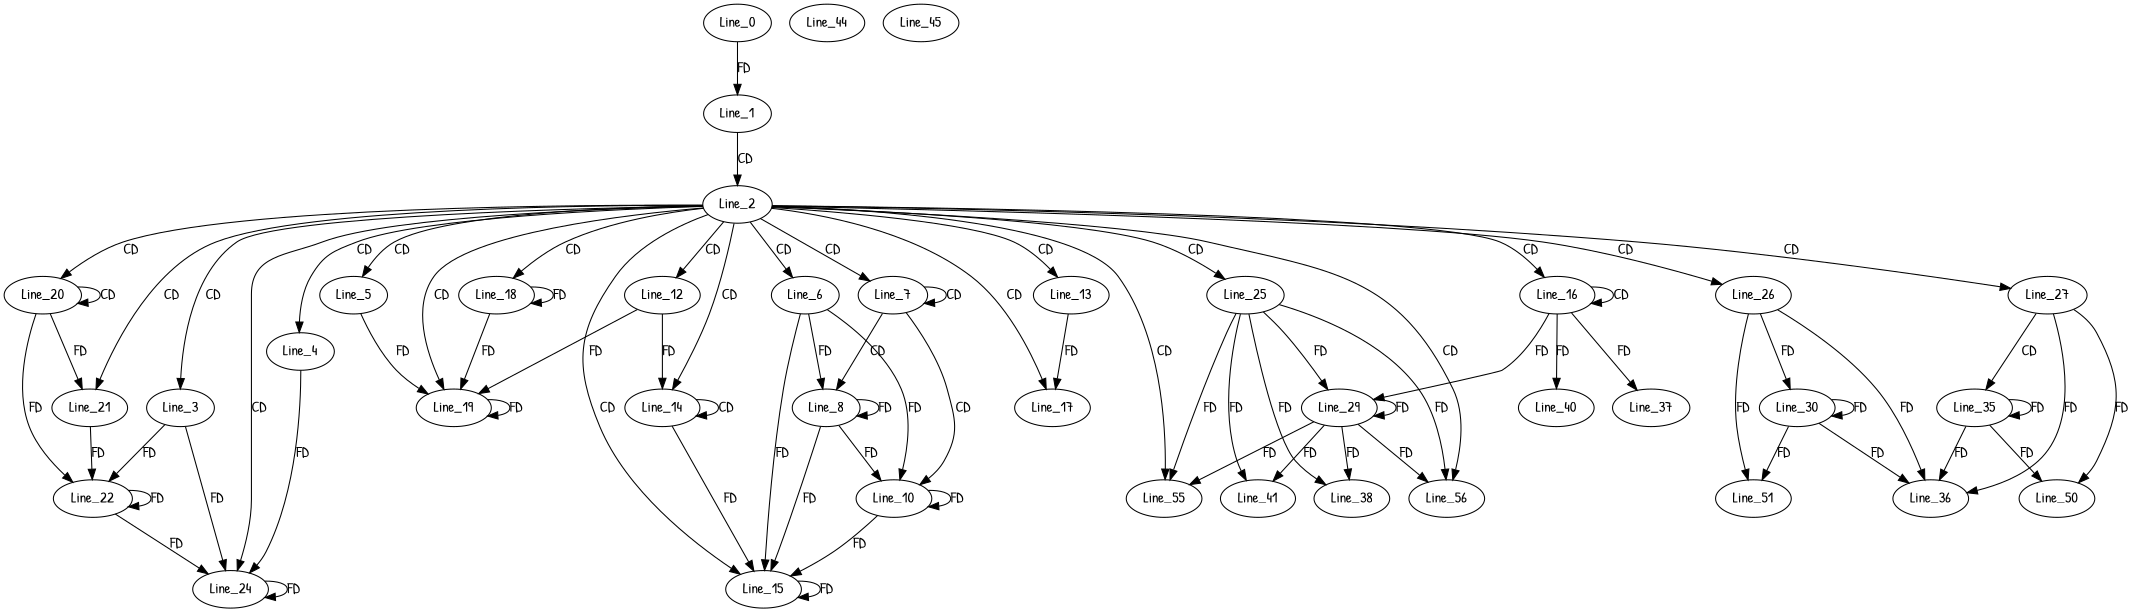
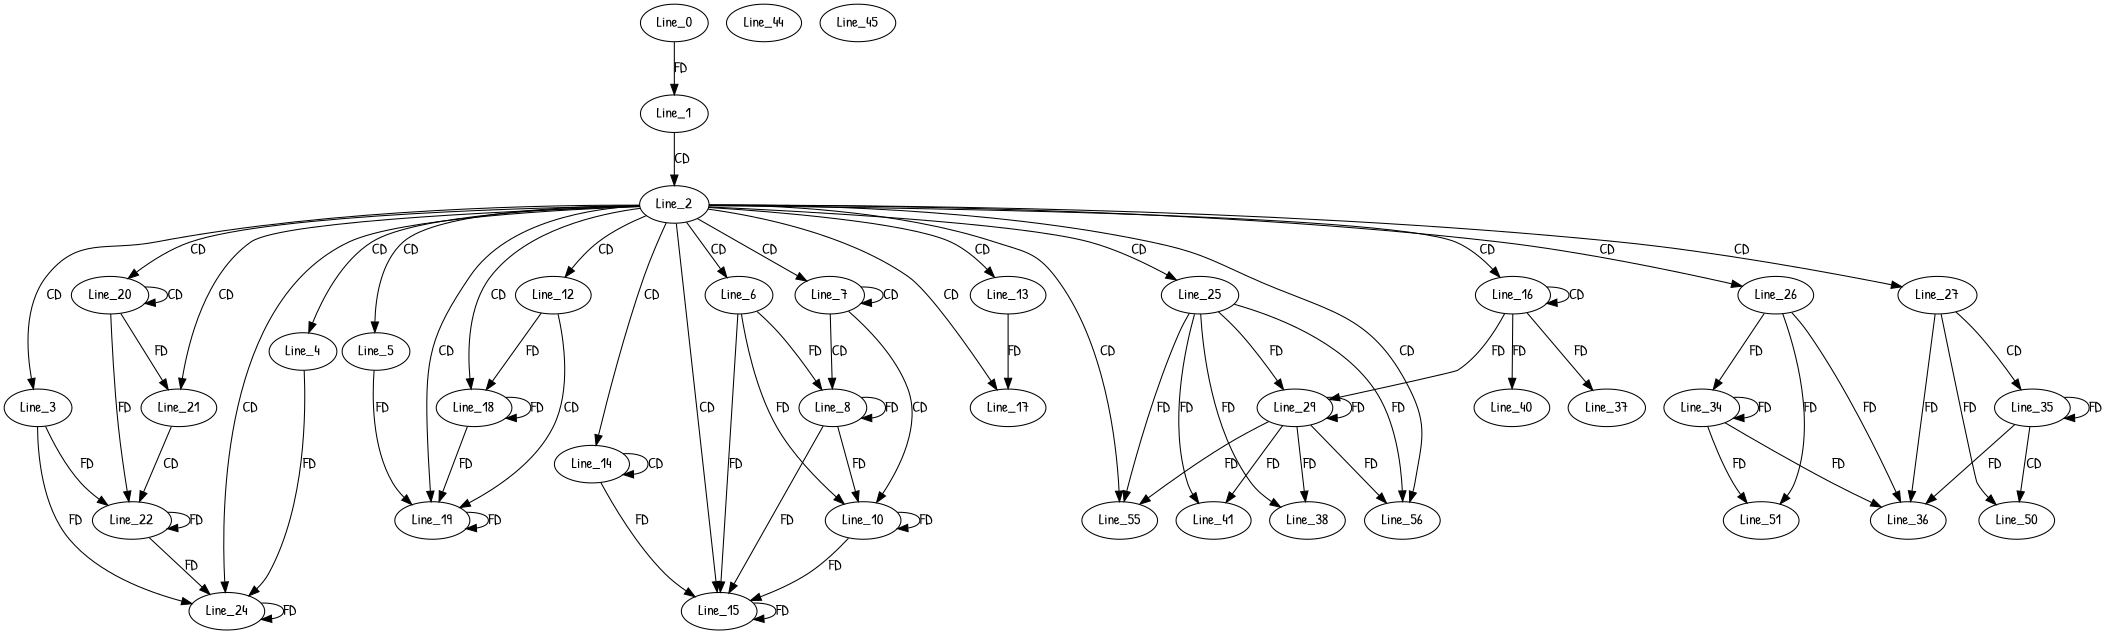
(662, 346) -> (517, 347)
(596, 352) -> (572, 408)
(1797, 408) -> (1702, 408)
(99, 453) -> (171, 464)
(2027, 453) -> (2034, 464)
